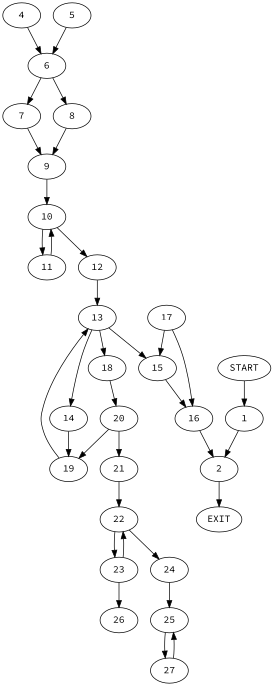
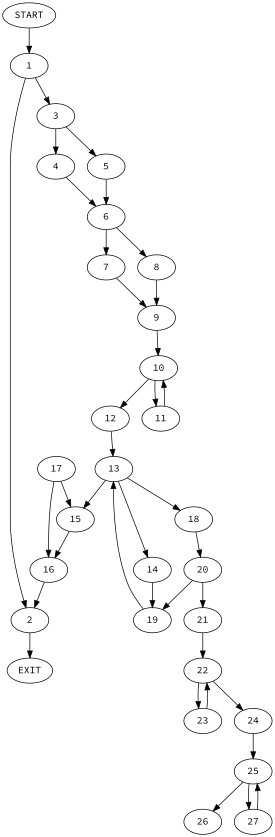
none -> (56, 116)
(119, 592) -> (231, 794)
